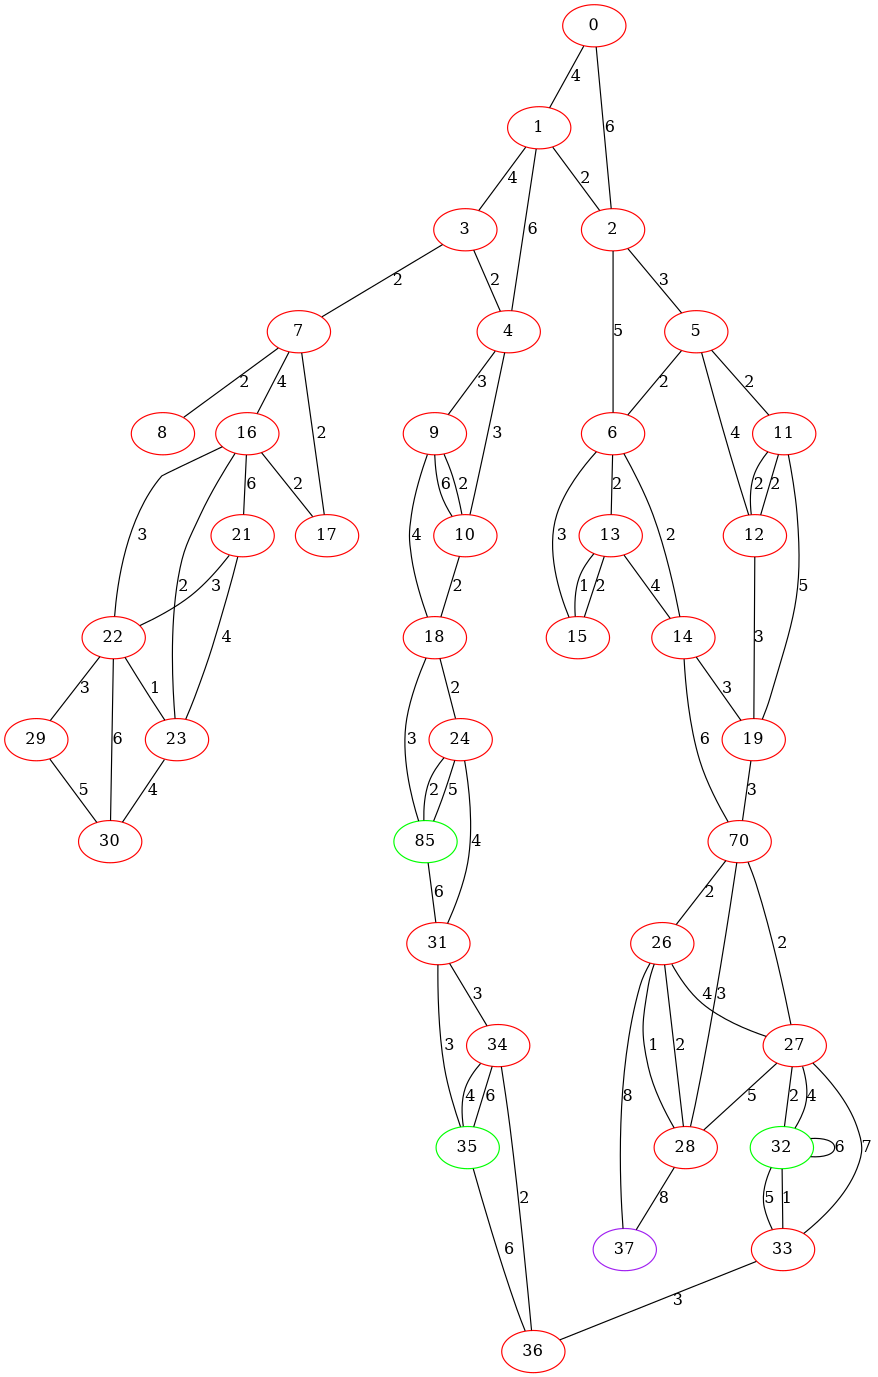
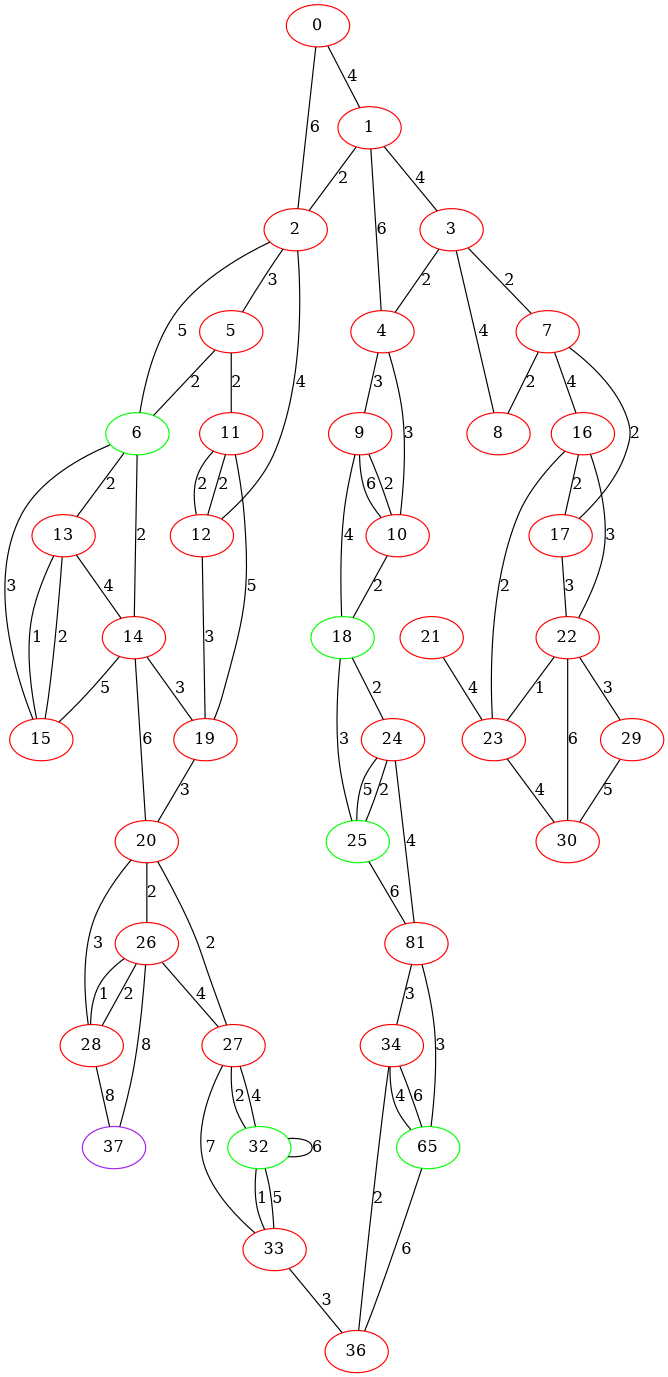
none -> (475, 332)
(613, 434) -> (137, 434)
(724, 434) -> (291, 395)
(245, 485) -> none
(189, 597) -> (564, 587)
(435, 638) -> (343, 638)
none -> (90, 690)
(426, 842) -> (358, 842)
(740, 842) -> (147, 842)
(438, 944) -> (416, 944)
(740, 1097) -> none
(468, 1148) -> (428, 1148)
